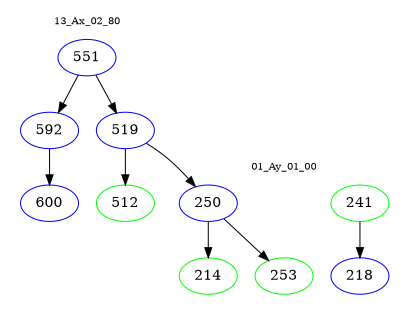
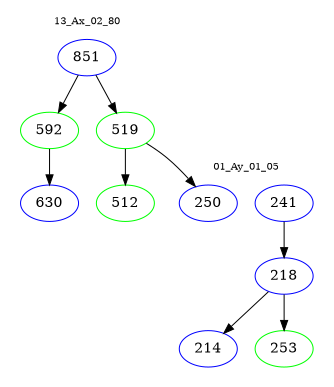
(87, 58) -> (87, 58)
(50, 130) -> (50, 130)
(125, 130) -> (125, 130)
(284, 167) -> (246, 167)
(50, 203) -> (50, 203)
(360, 203) -> (284, 203)
(208, 235) -> (250, 309)
(243, 236) -> (284, 307)
(208, 276) -> (208, 349)
